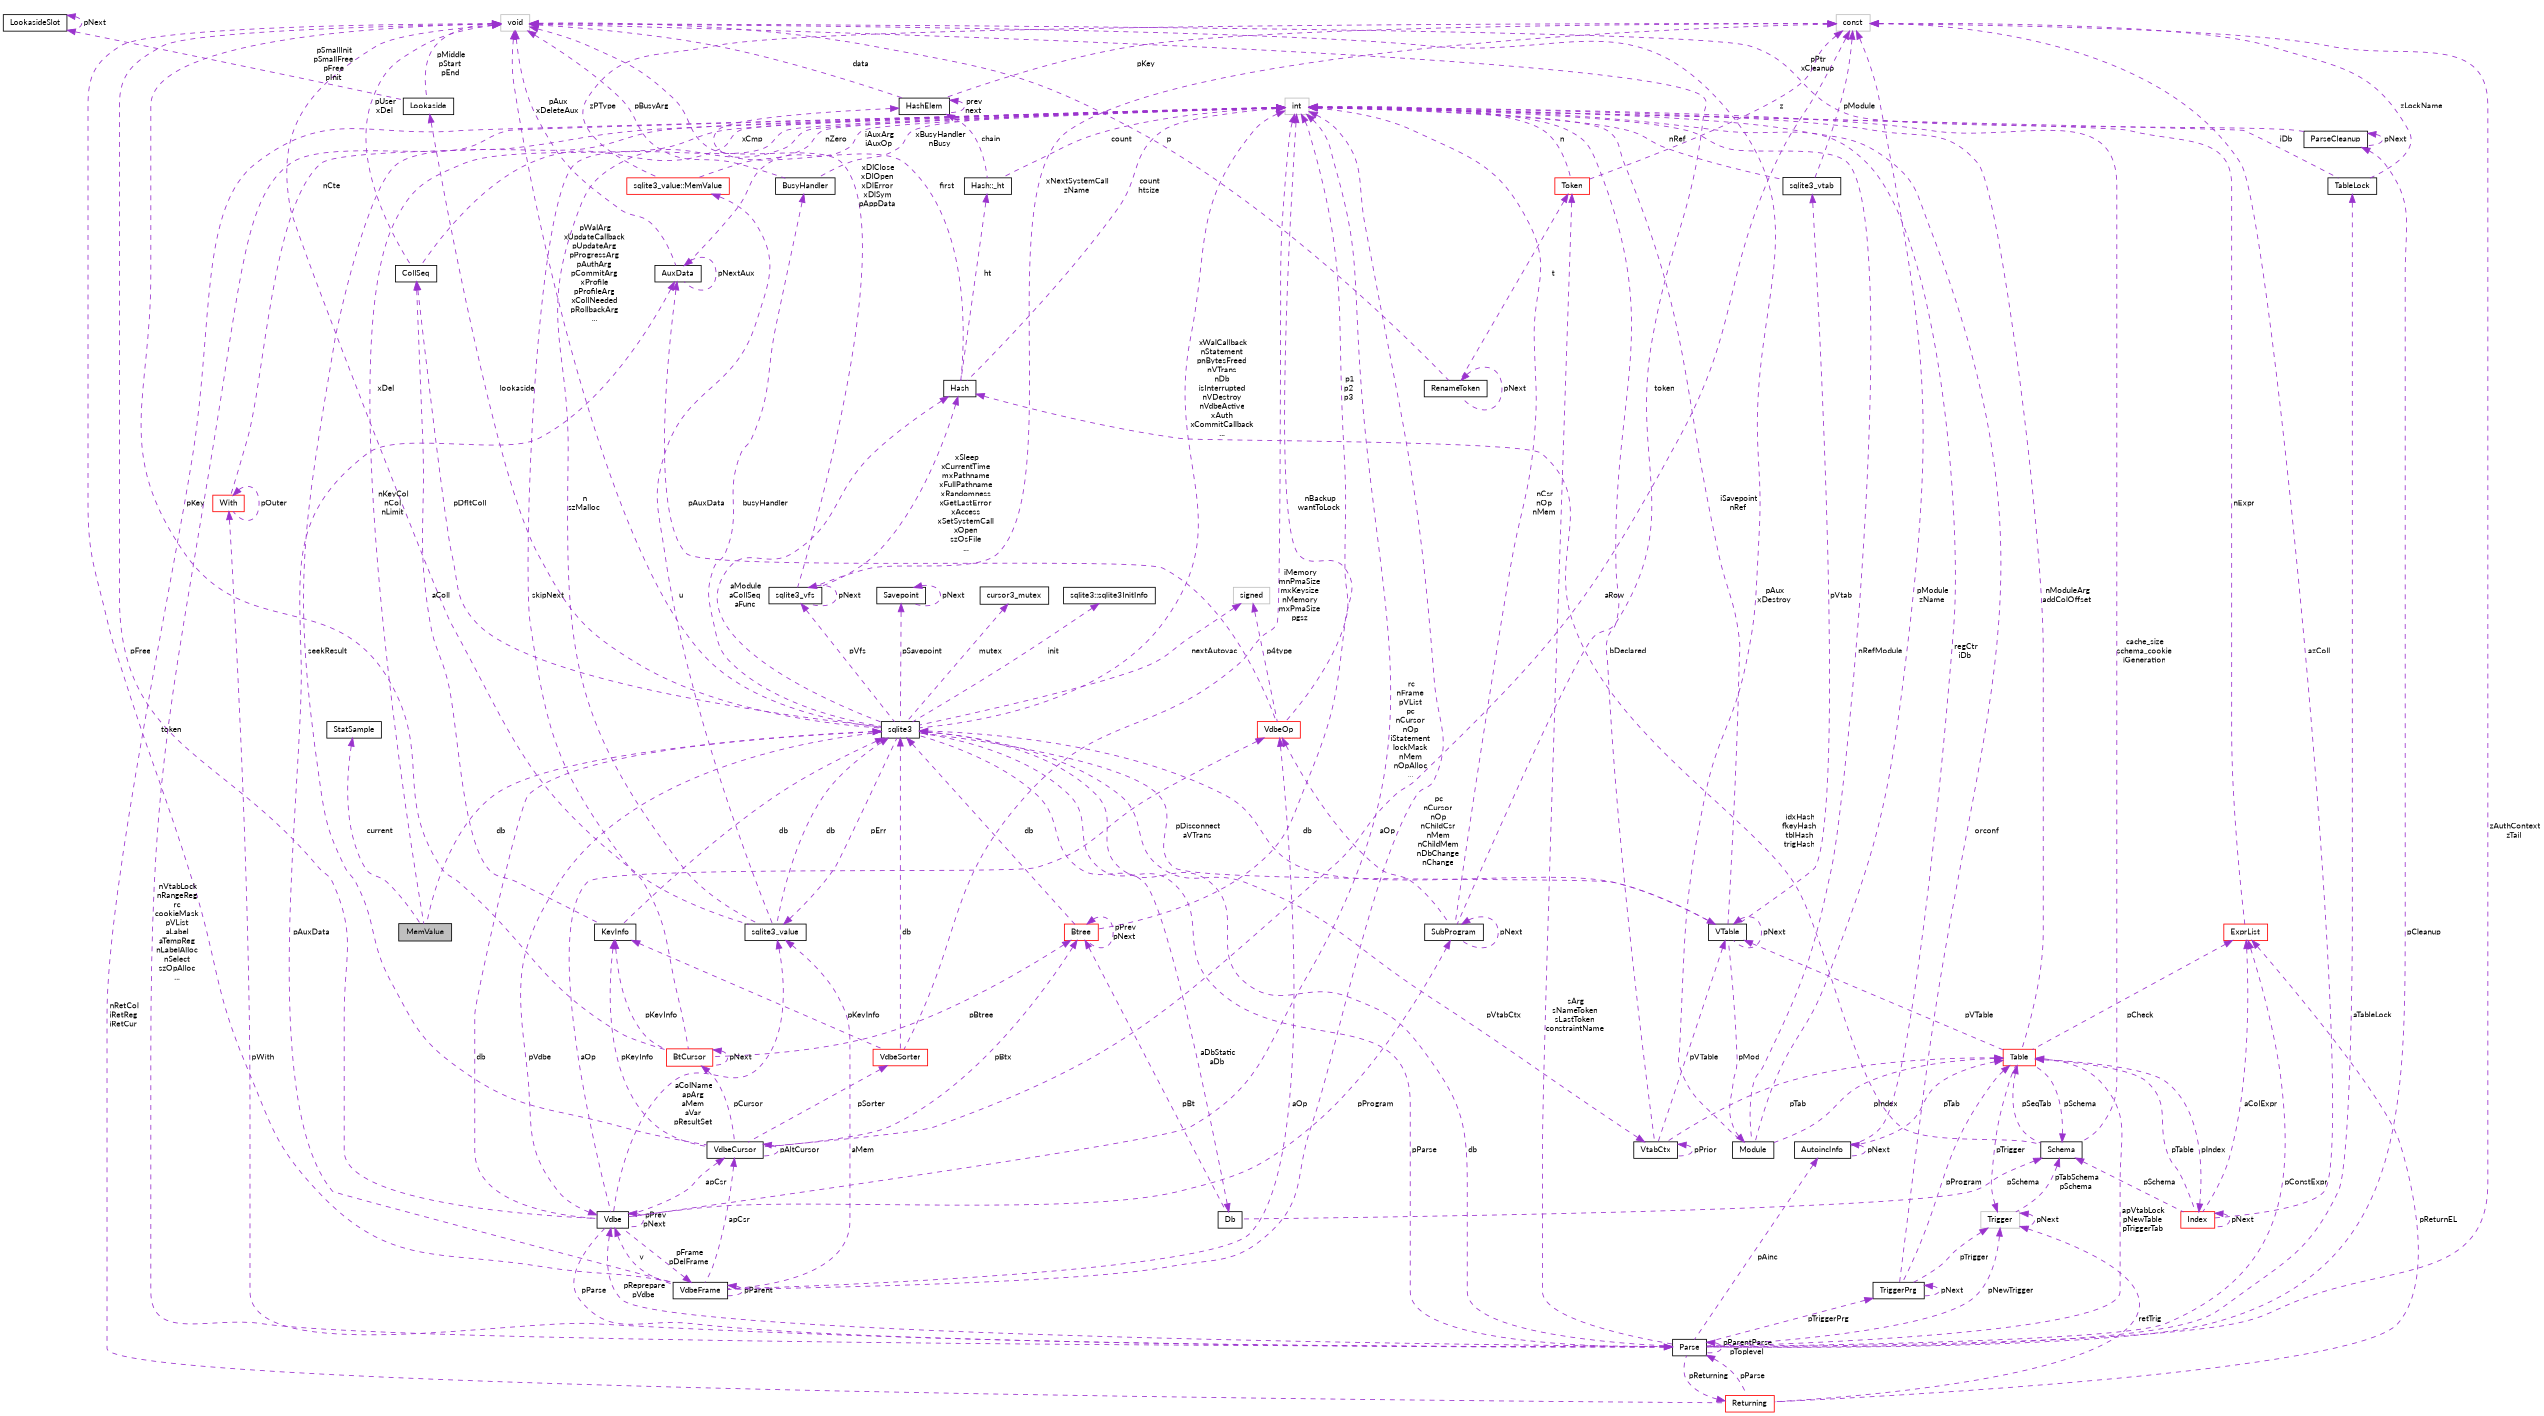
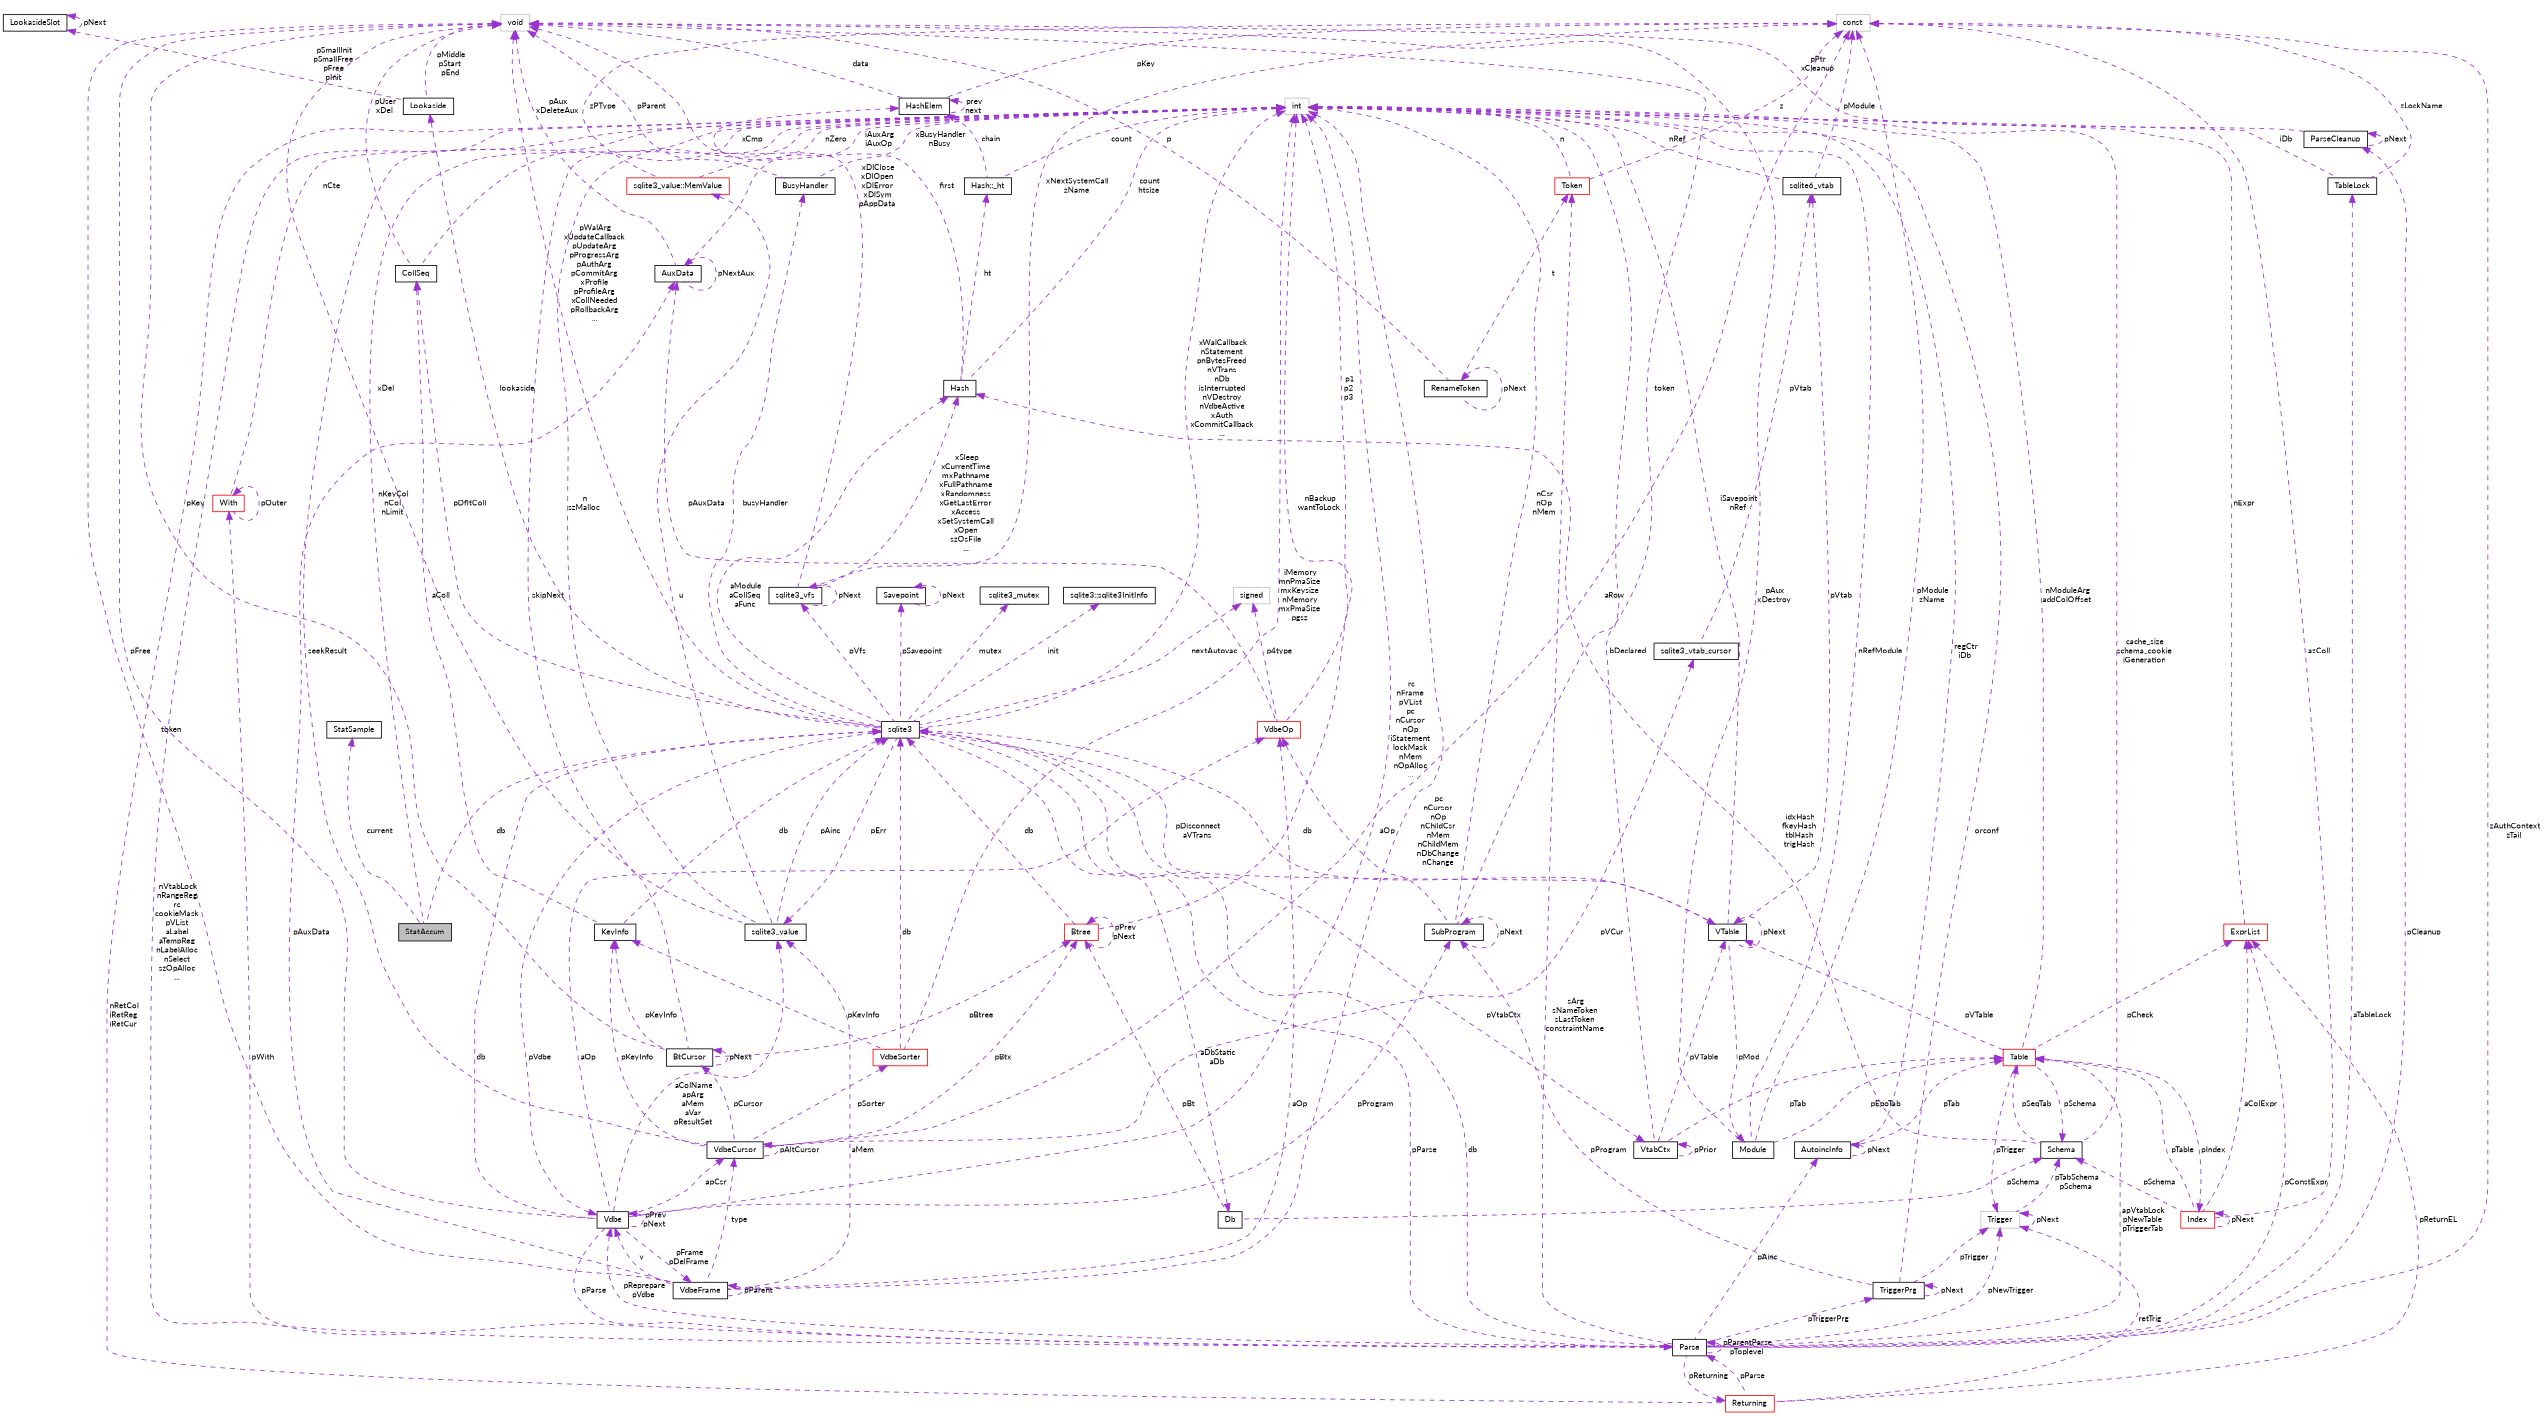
(651, 106) -> (651, 106)
(1812, 186) -> (1812, 186)
(1014, 596) -> (1014, 596)
none -> (1696, 651)
(830, 831) -> (830, 831)
(425, 932) -> (425, 932)
(690, 1058) -> (690, 1058)
(1885, 1104) -> (1885, 1104)
(1945, 1173) -> (1615, 1179)
(738, 1220) -> (738, 1220)
